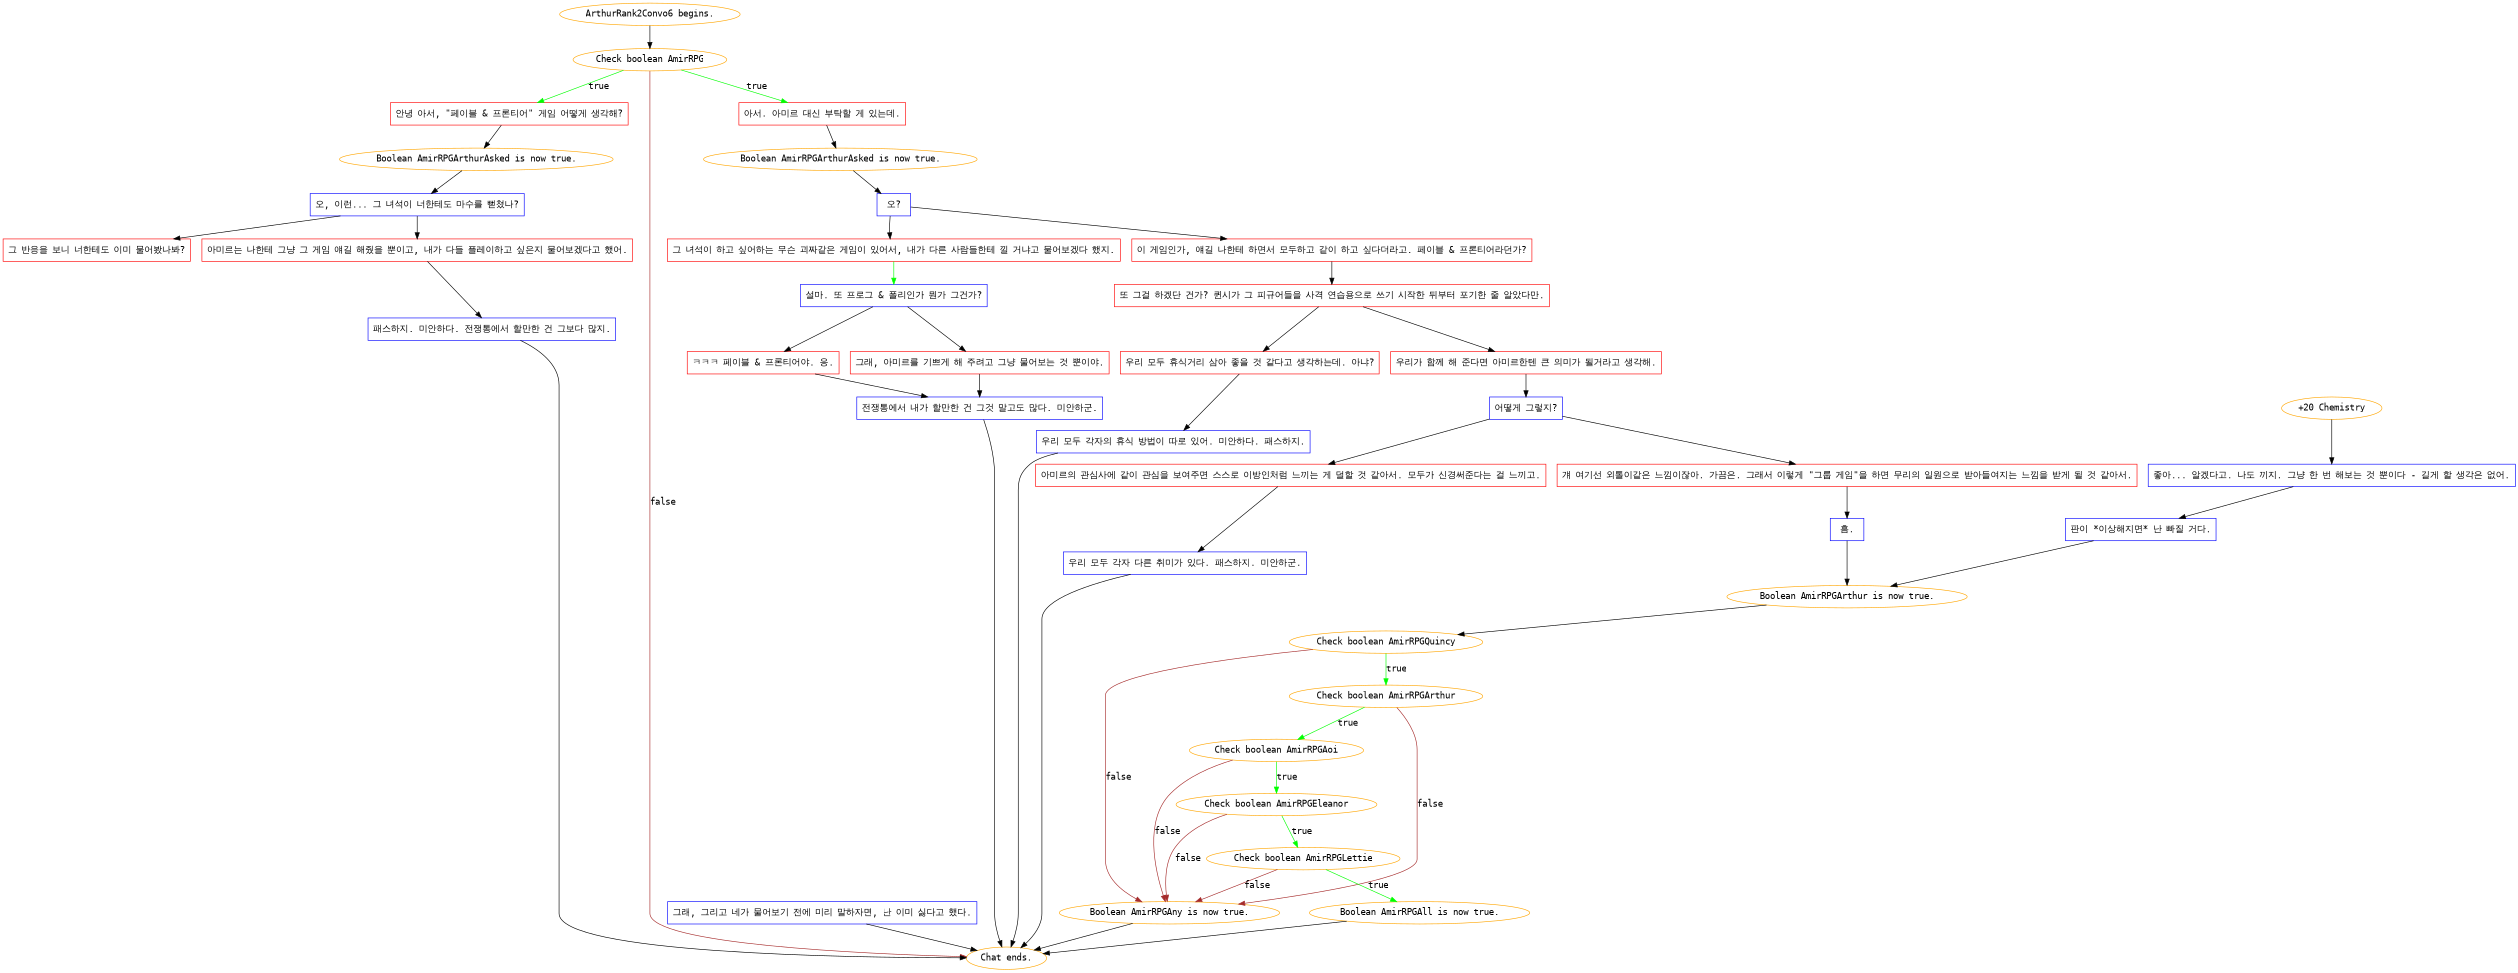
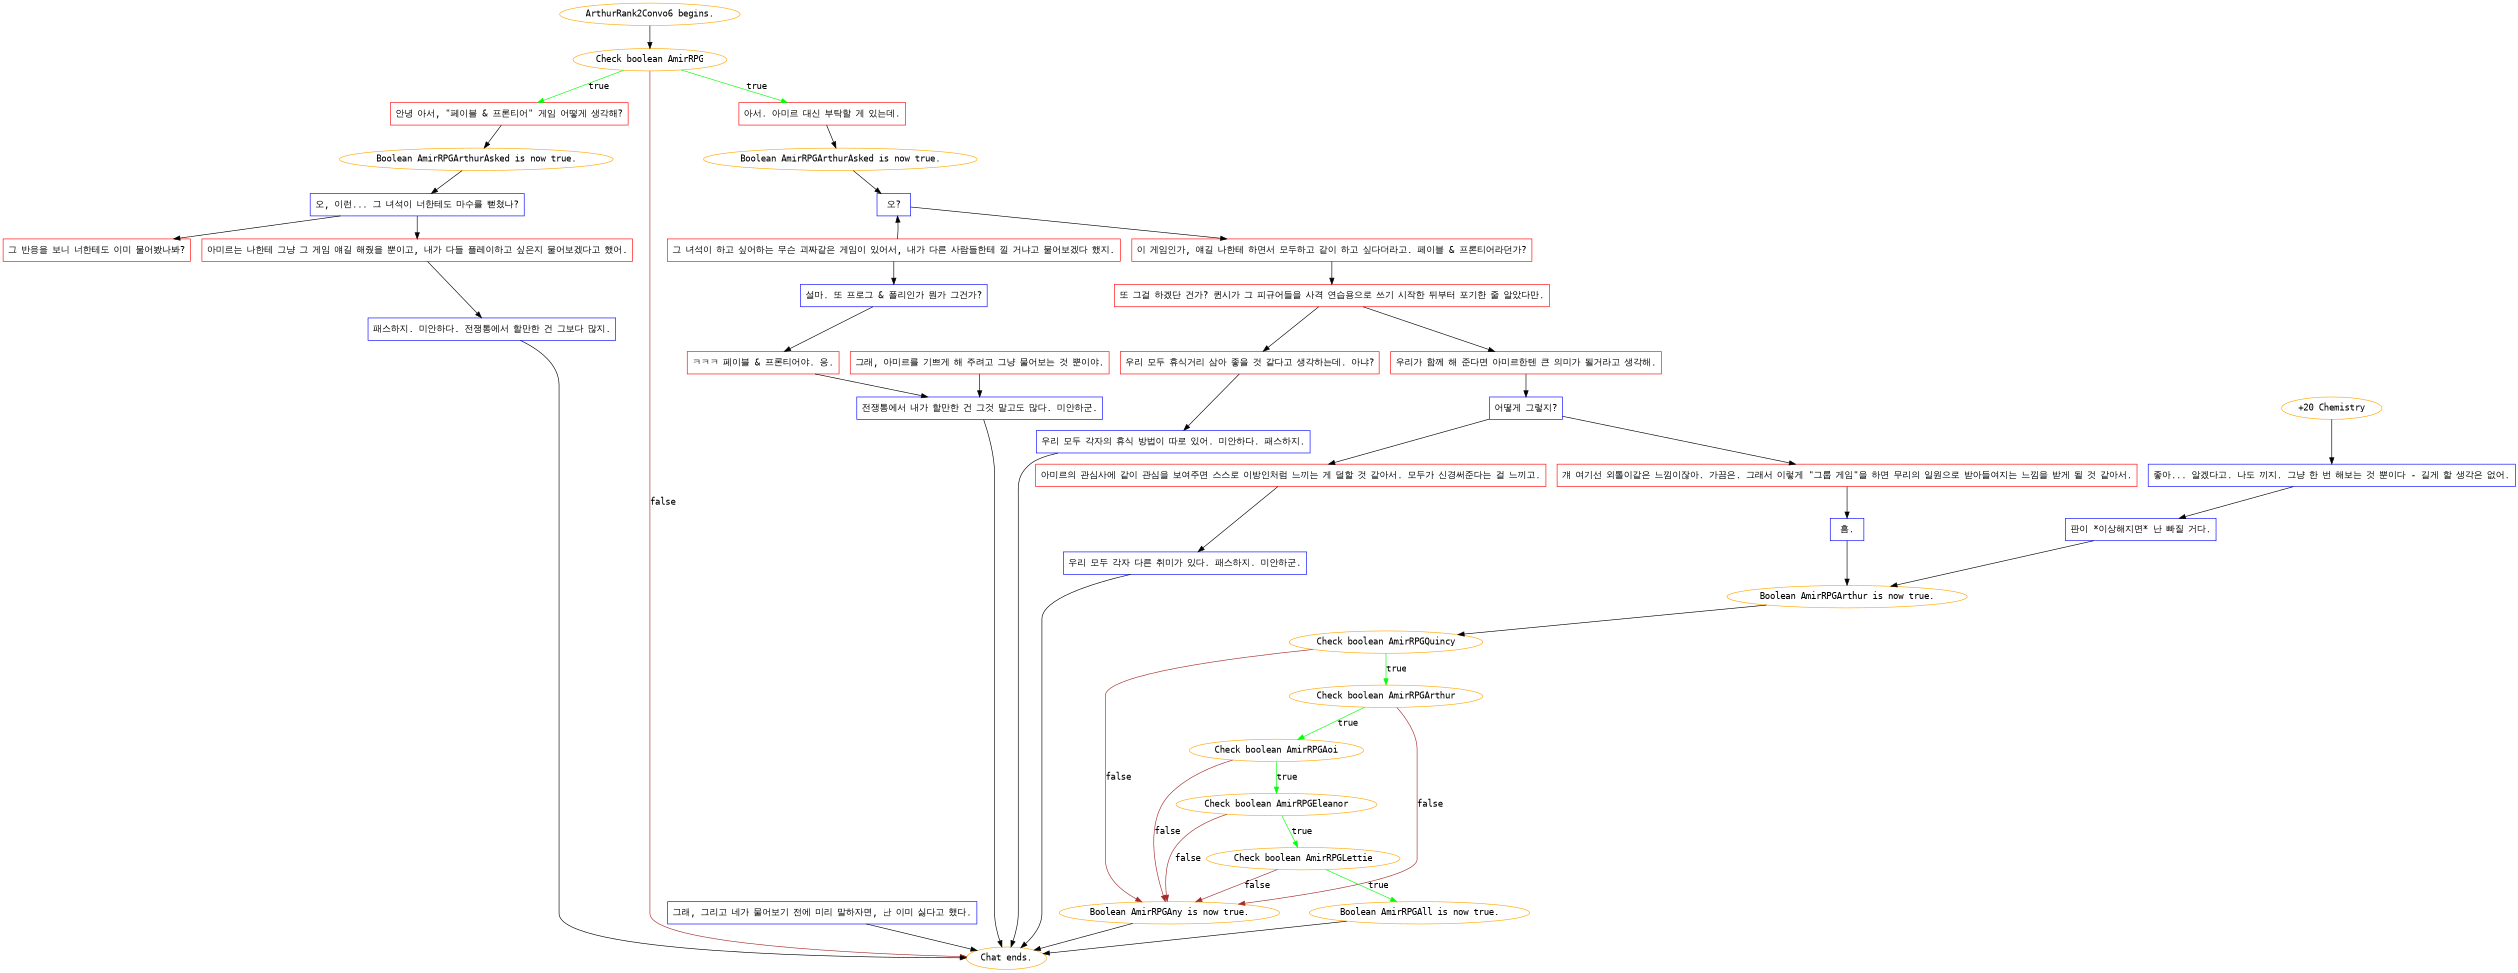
(890, 224) -> (898, 231)
(894, 270) -> (894, 270)
(934, 327) -> none
